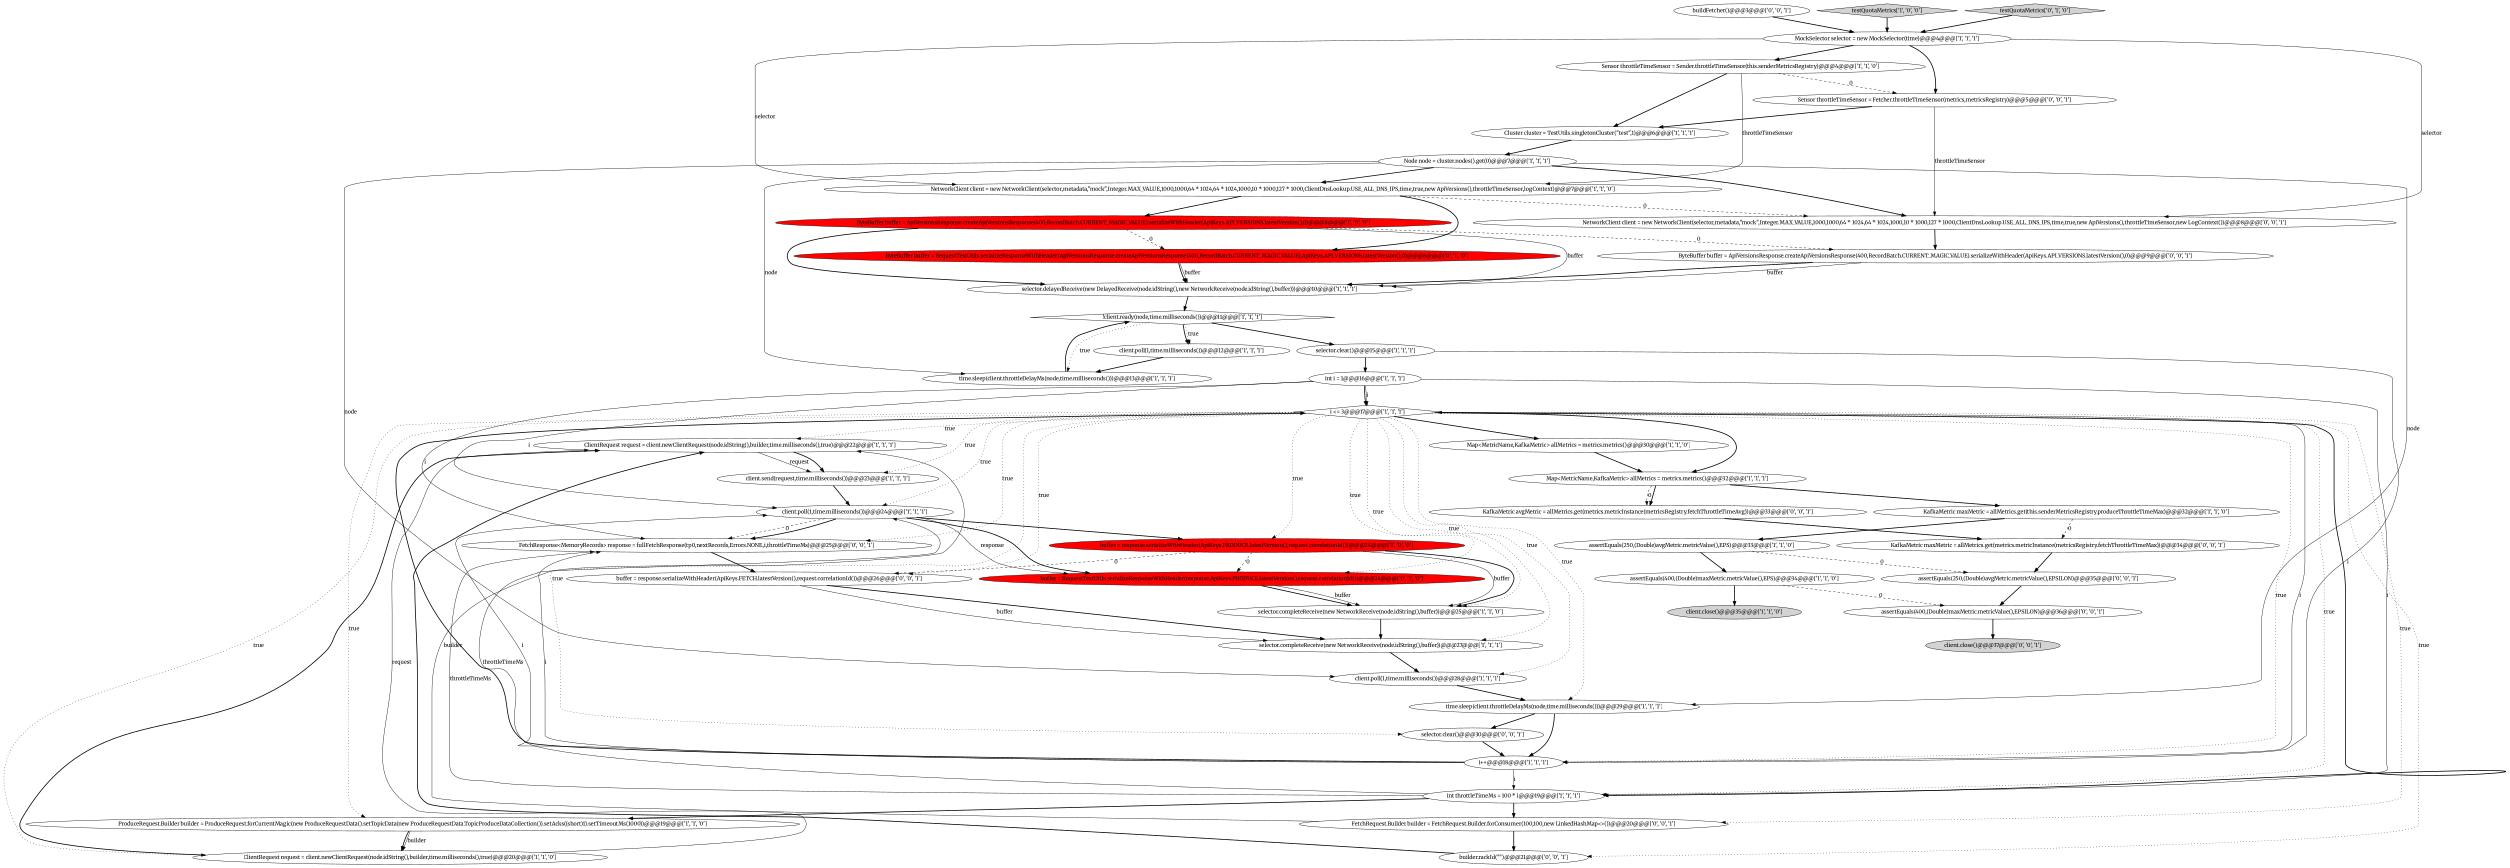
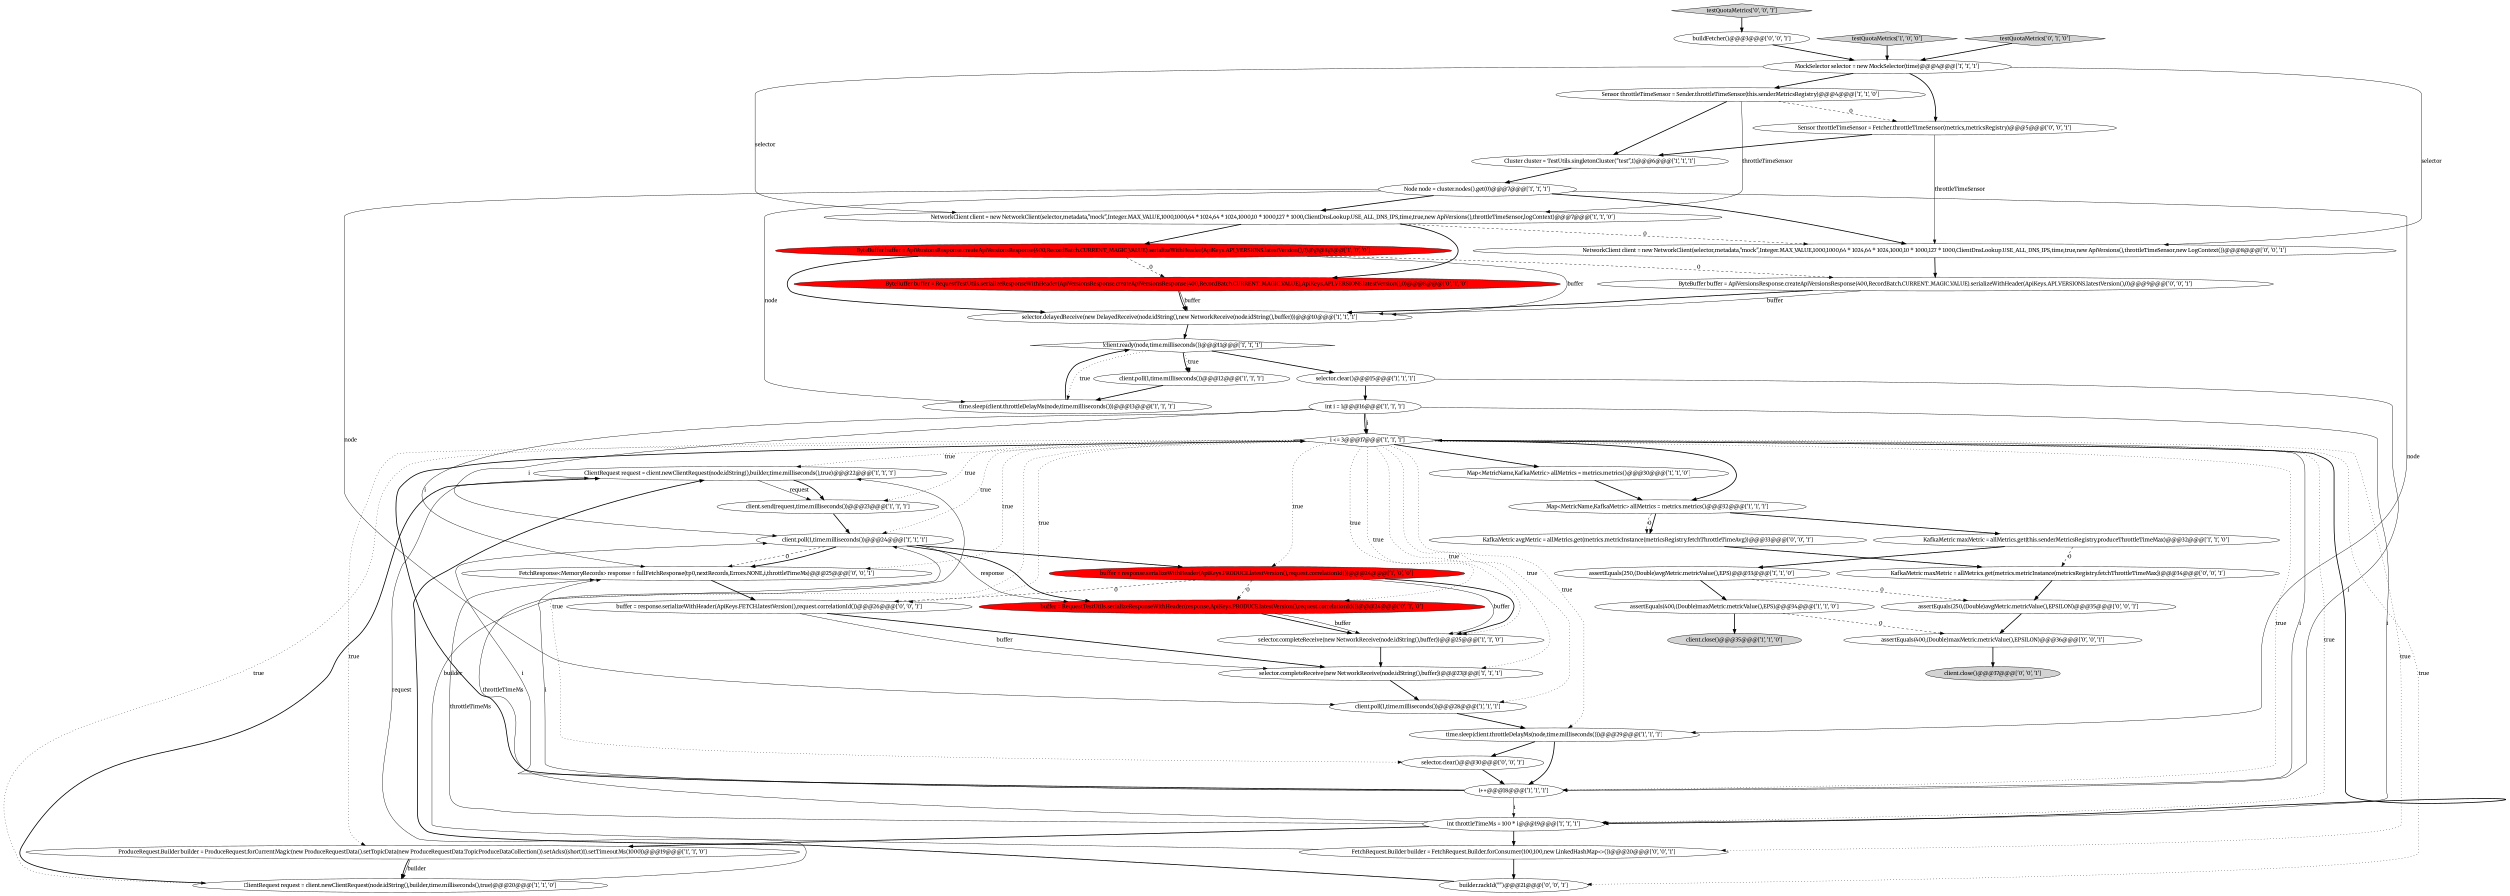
none -> (1742, 11)
